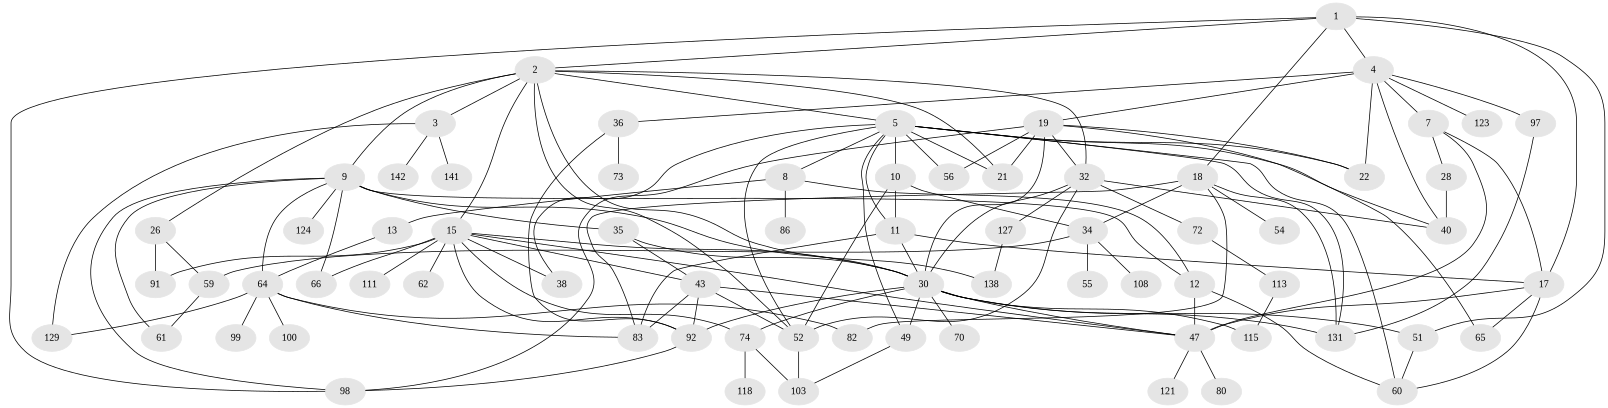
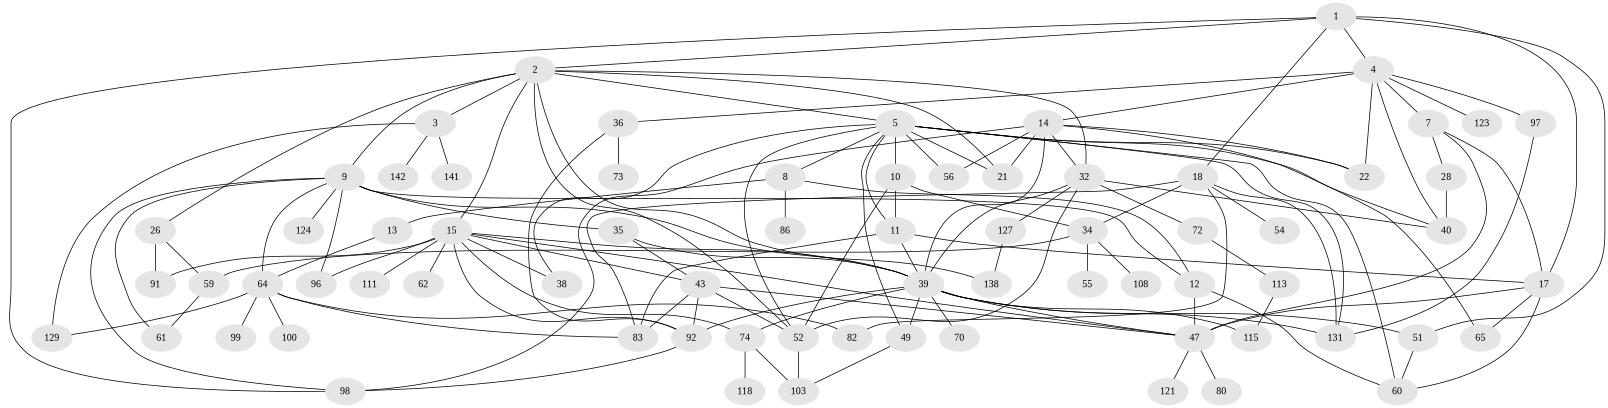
(1044, 124) -> (1044, 124)
(316, 284) -> (316, 284)
(924, 284) -> (924, 284)
